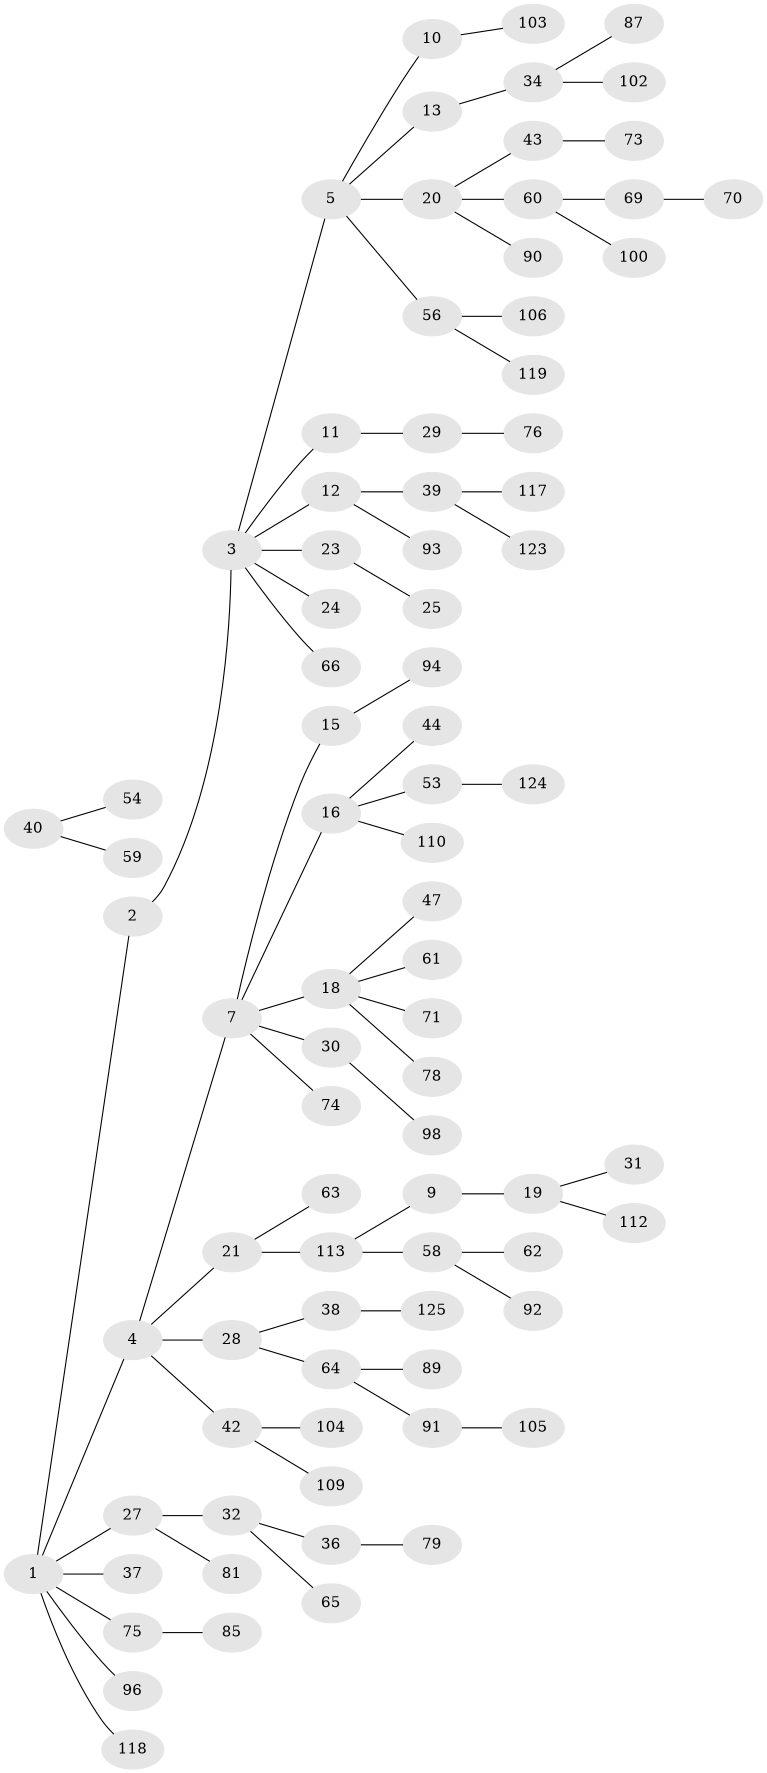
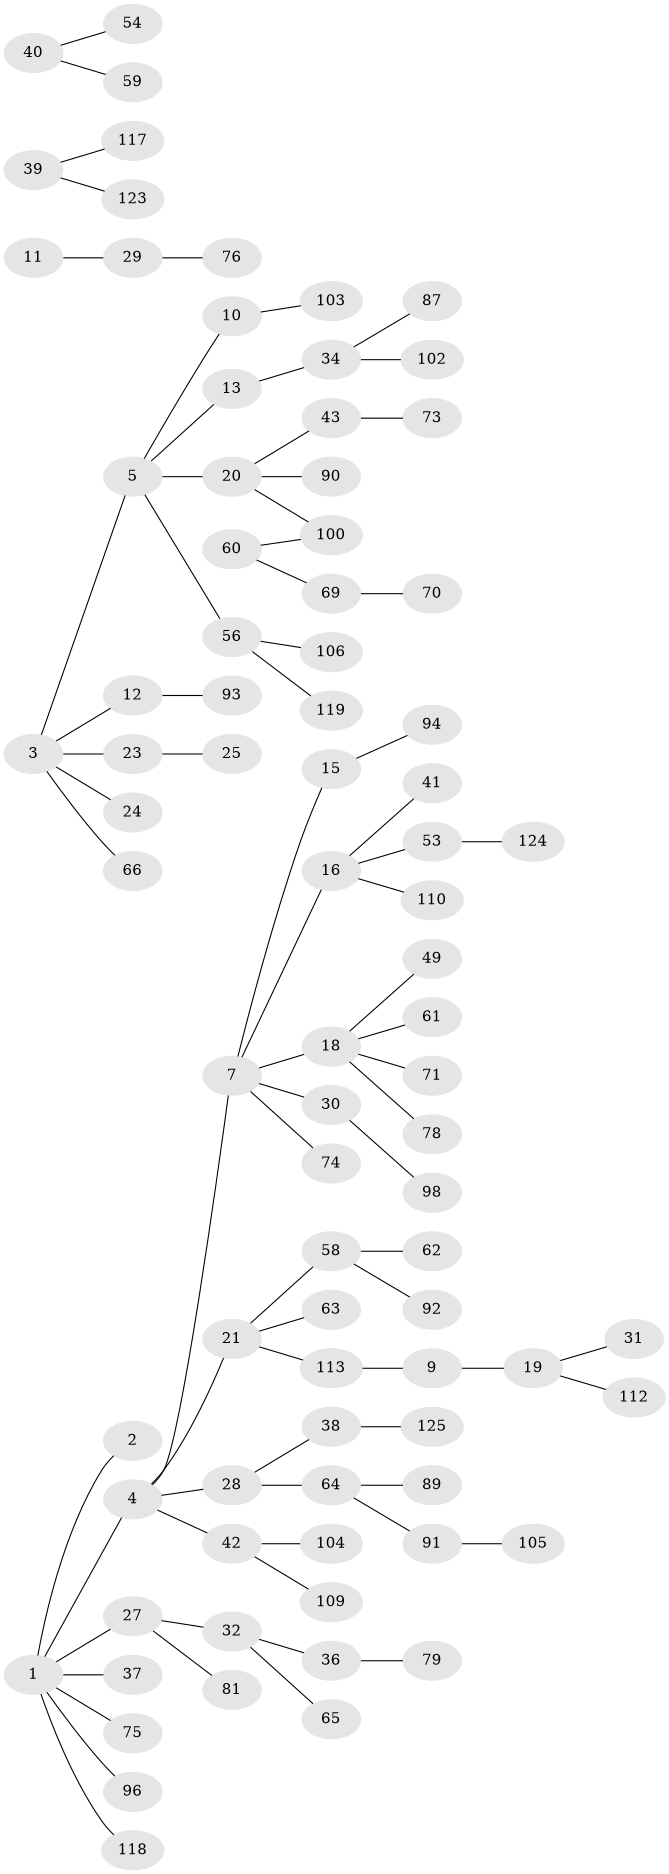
(483, 199) -> (282, 506)
(278, 490) -> none
(382, 492) -> none
(432, 726) -> (432, 783)
(213, 742) -> none
(432, 901) -> (432, 959)
(383, 1252) -> (282, 1295)
(232, 1633) -> none
